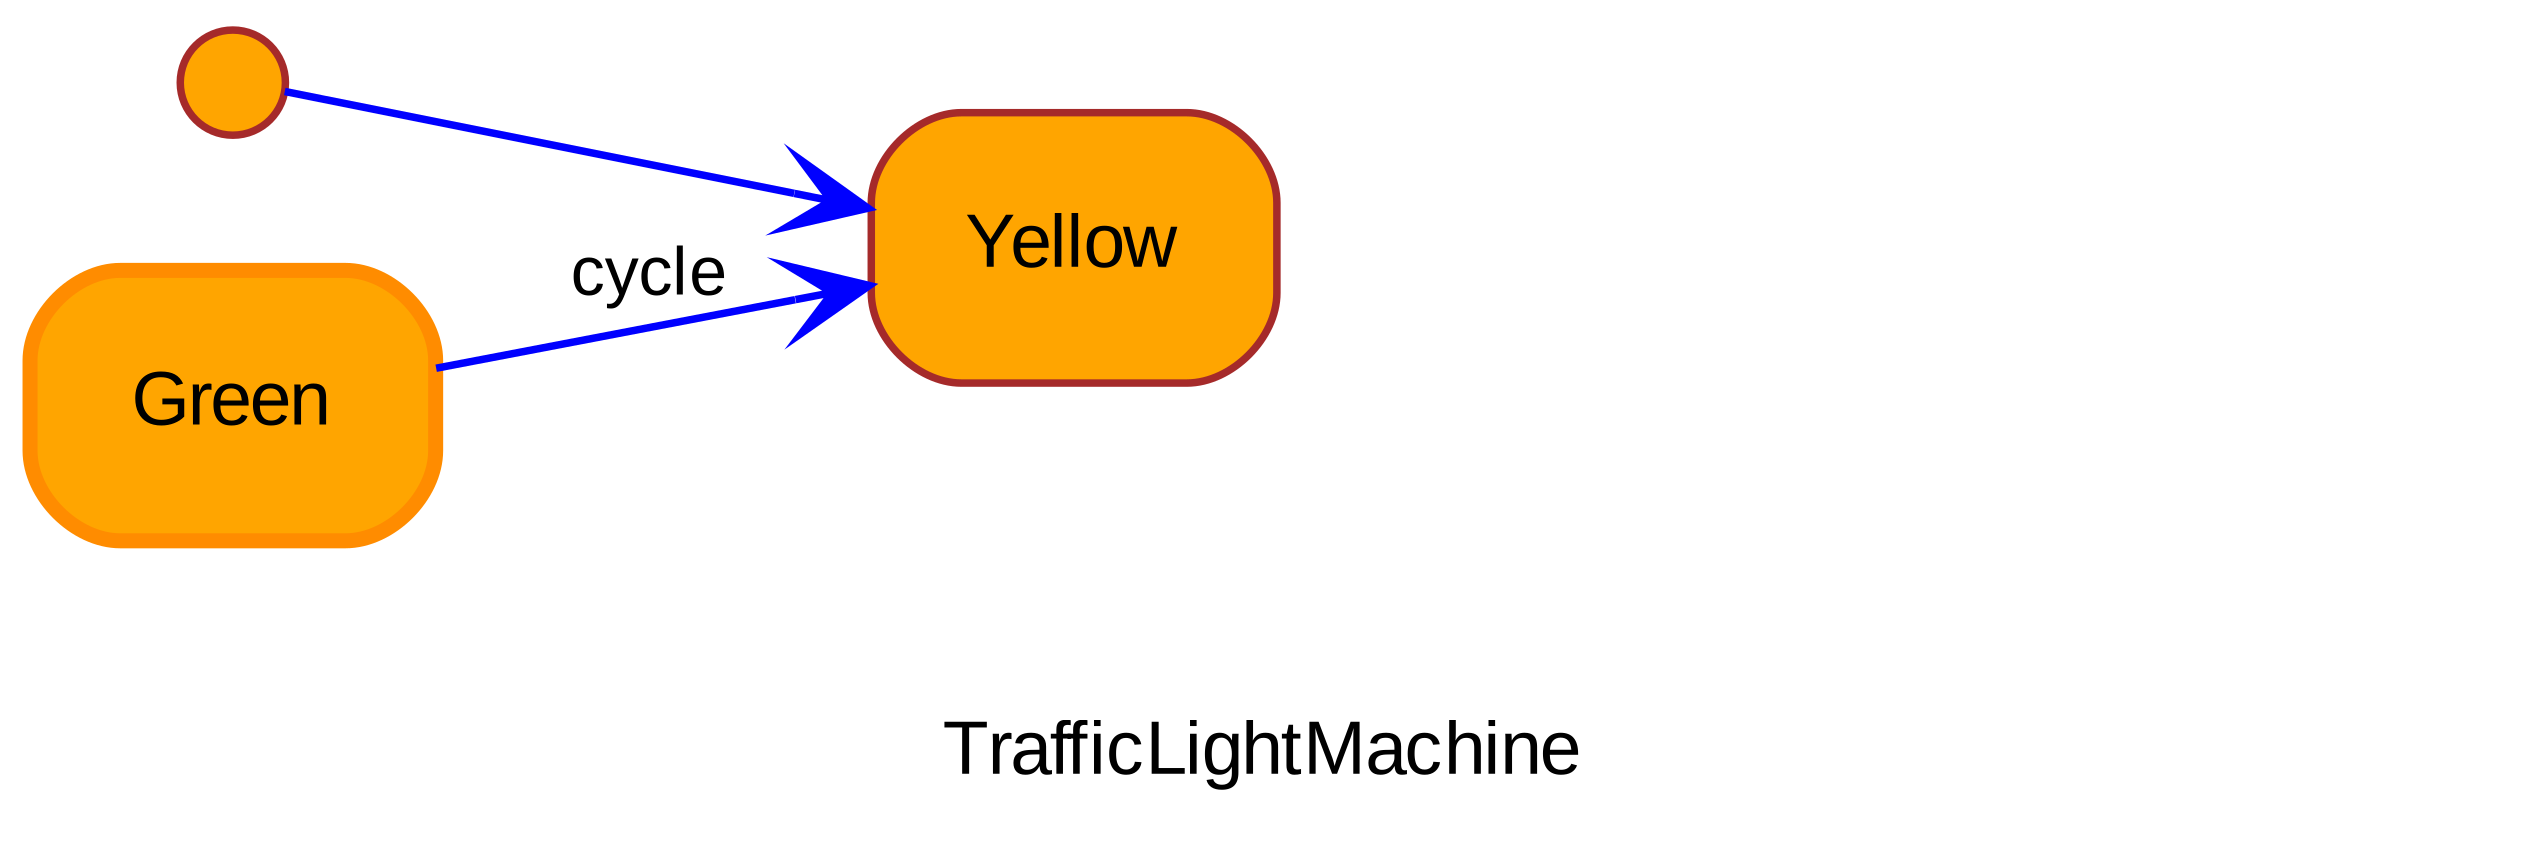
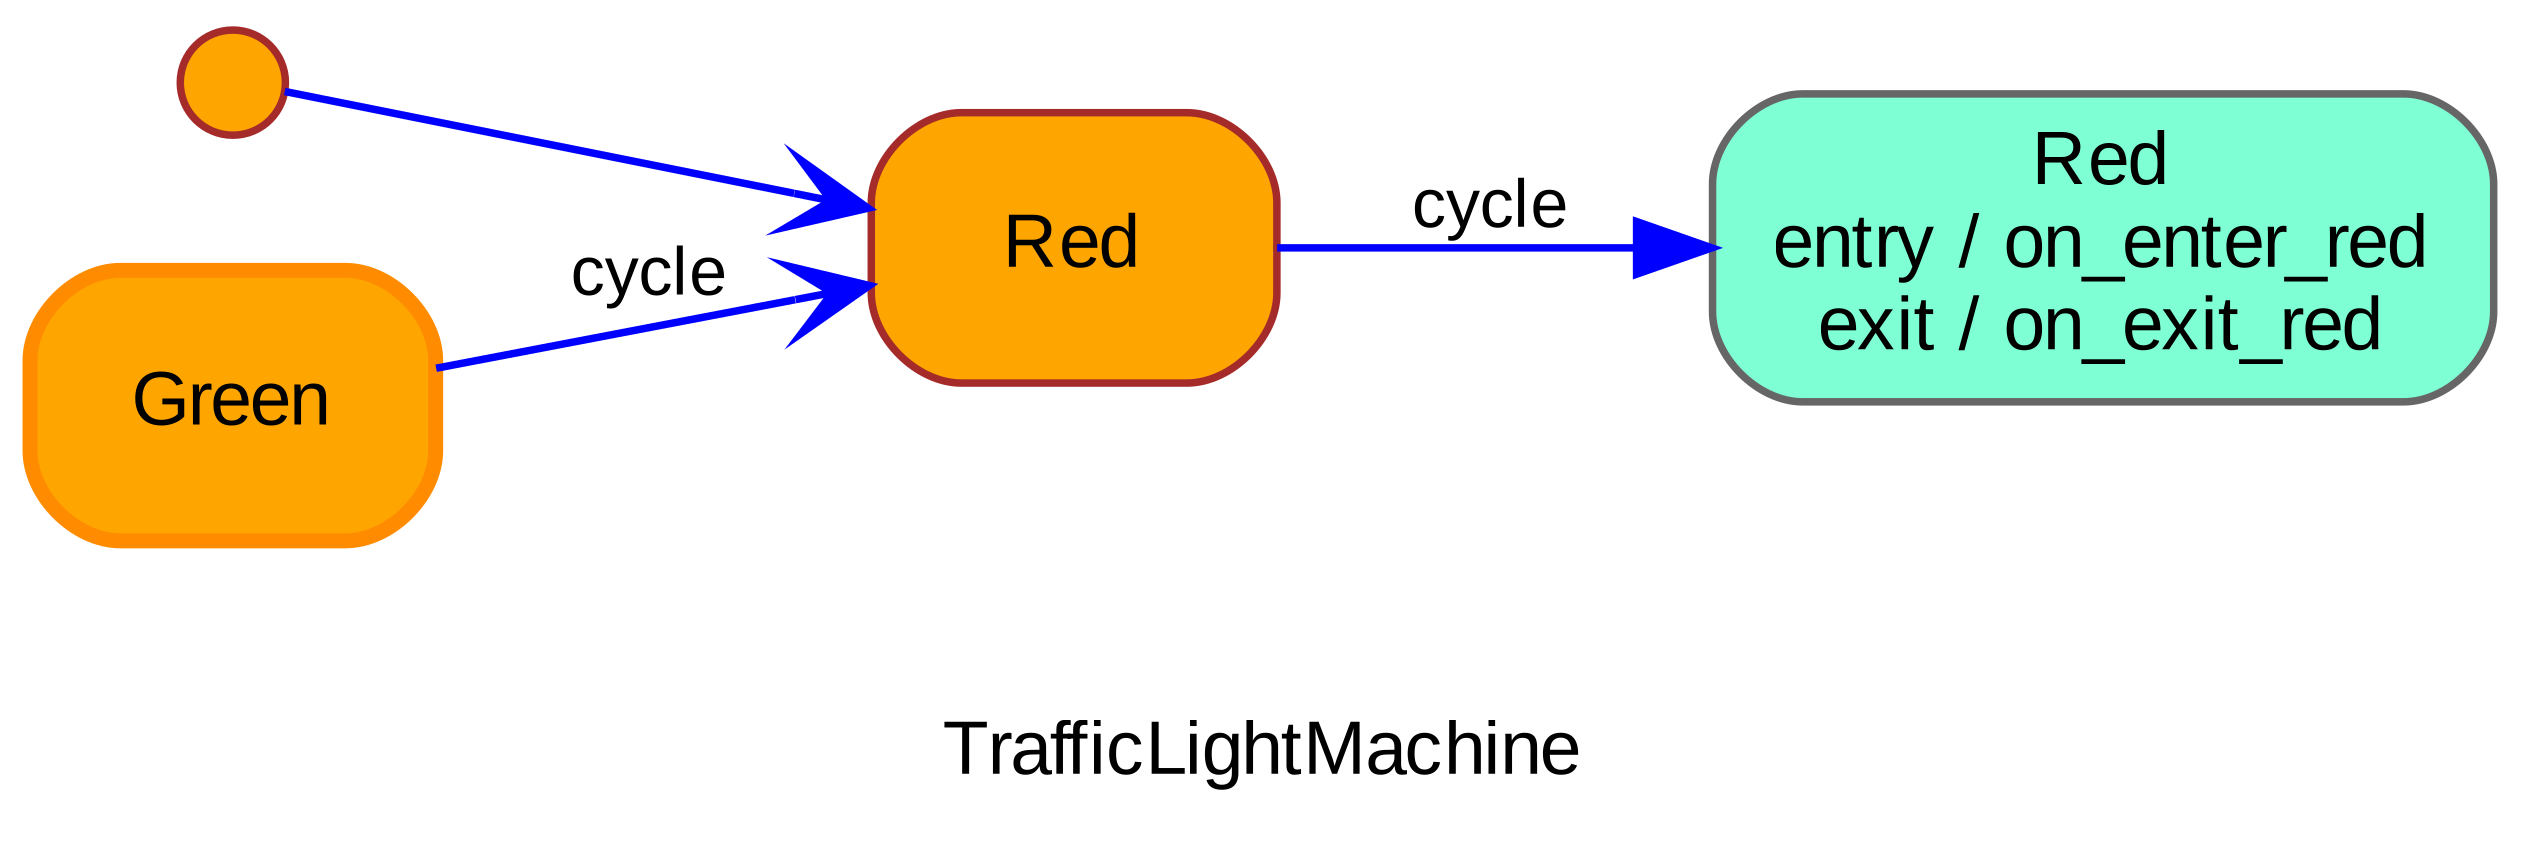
(1074, 248) -> (1074, 248)
none -> (2103, 248)
